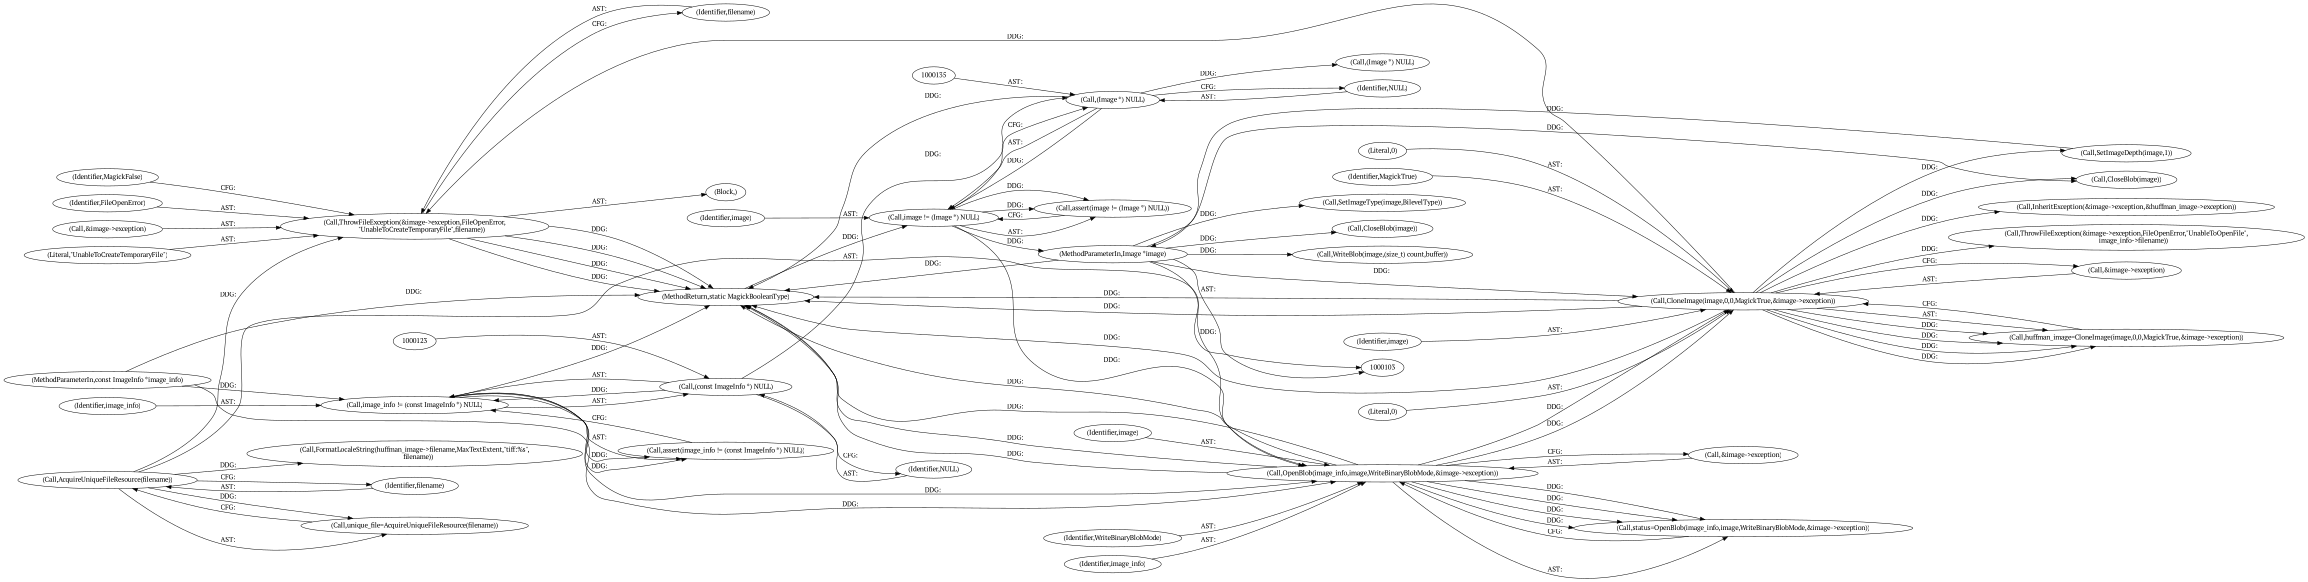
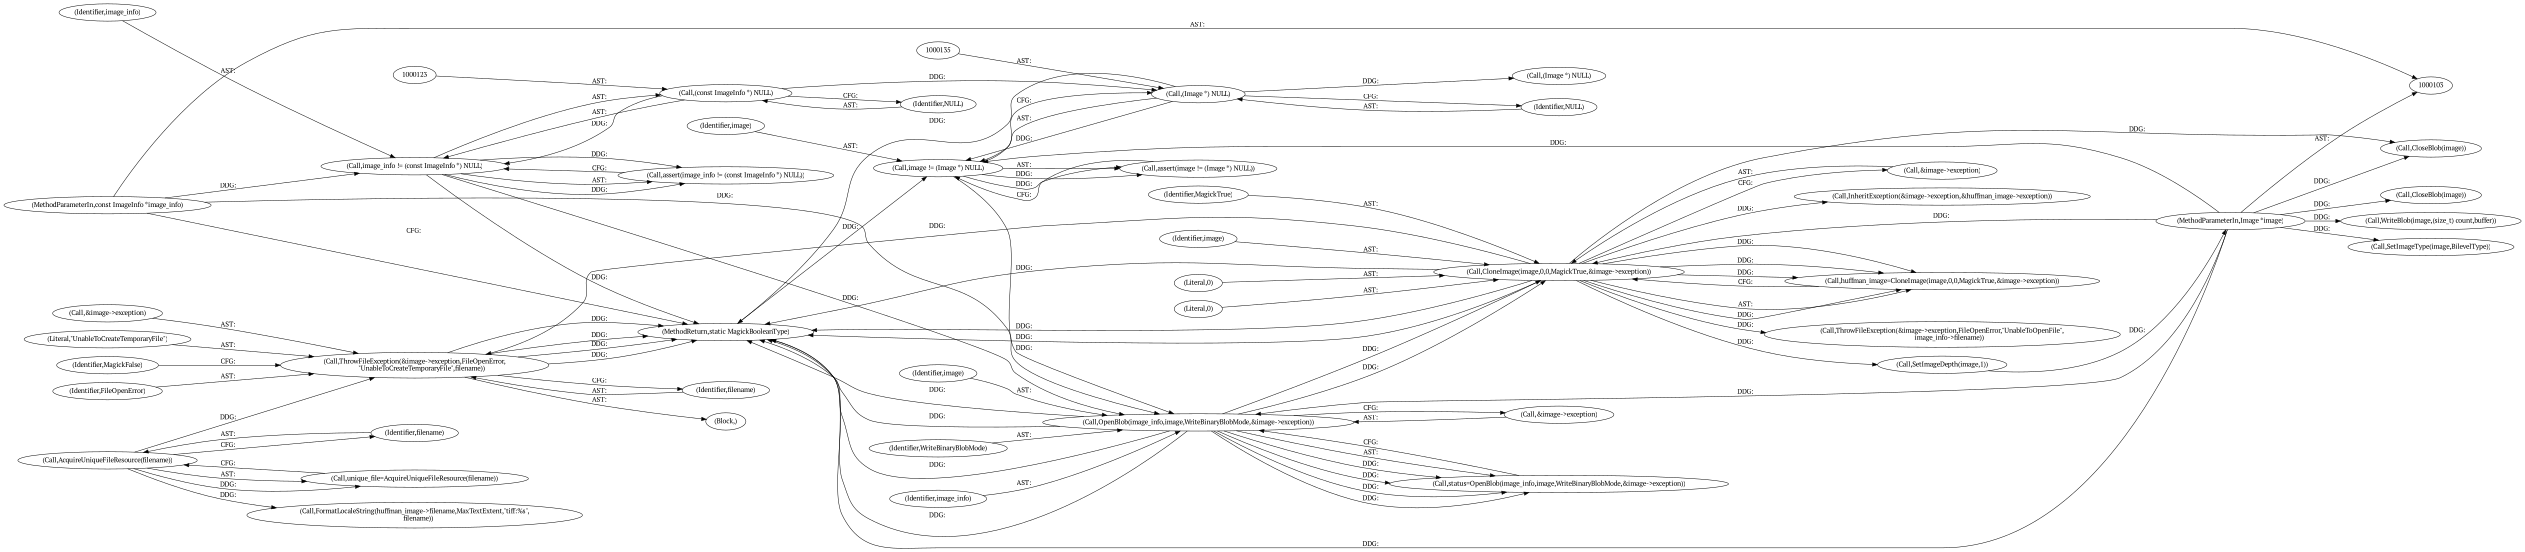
(994, 242) -> (1611, 147)
(723, 259) -> (1235, 28)
(415, 292) -> (415, 231)
